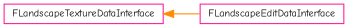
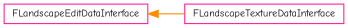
(187, 14) -> (172, 14)
